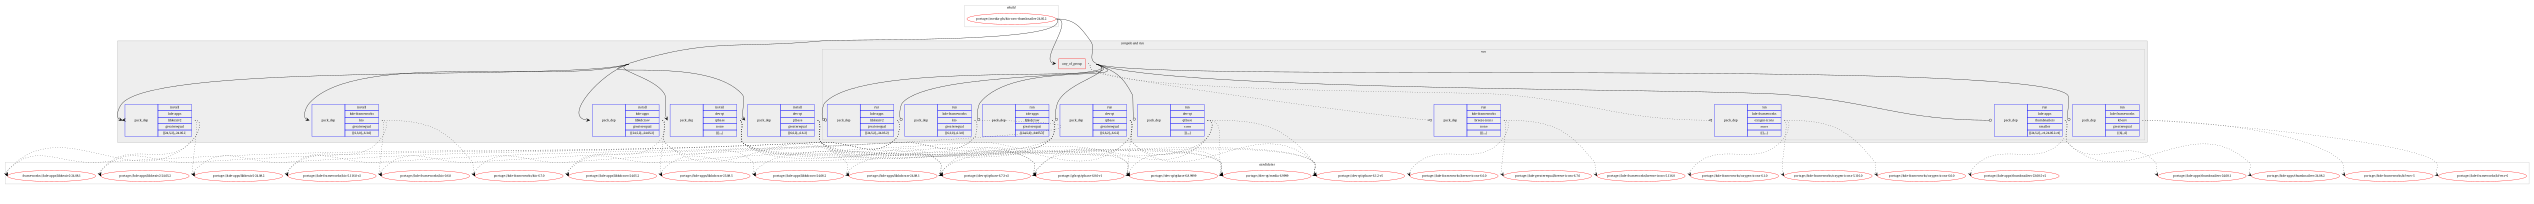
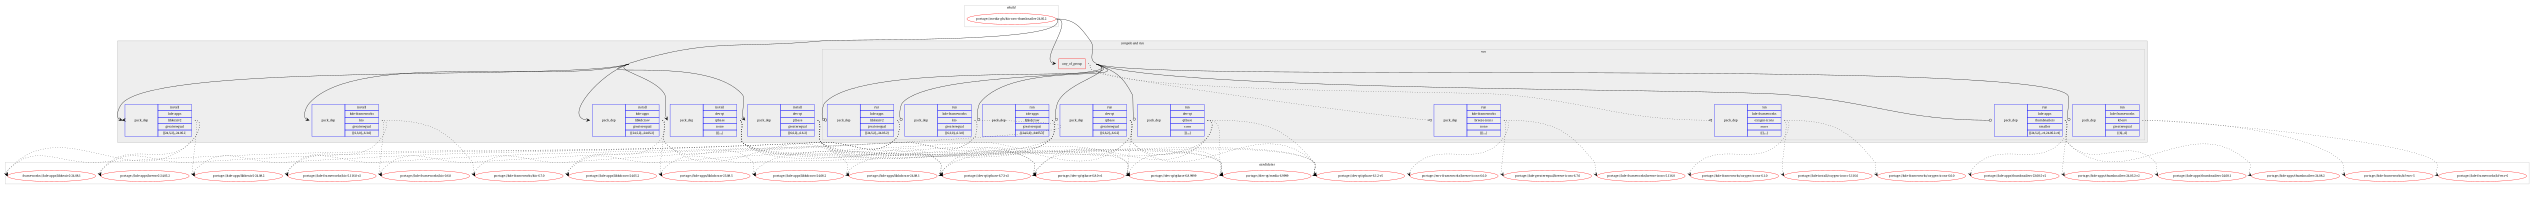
(145, 176) -> (145, 176)
(1080, 176) -> (1080, 176)
(1454, 176) -> (1454, 176)
(1828, 176) -> (1828, 176)
none -> (2109, 176)
